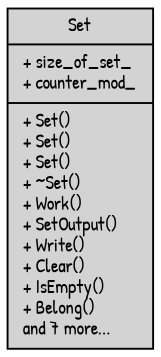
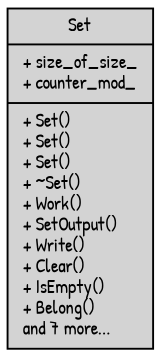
(78, 62) -> (80, 62)
